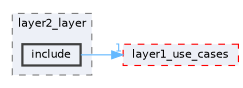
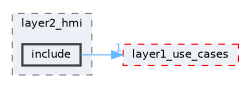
(52, 24) -> (52, 24)
